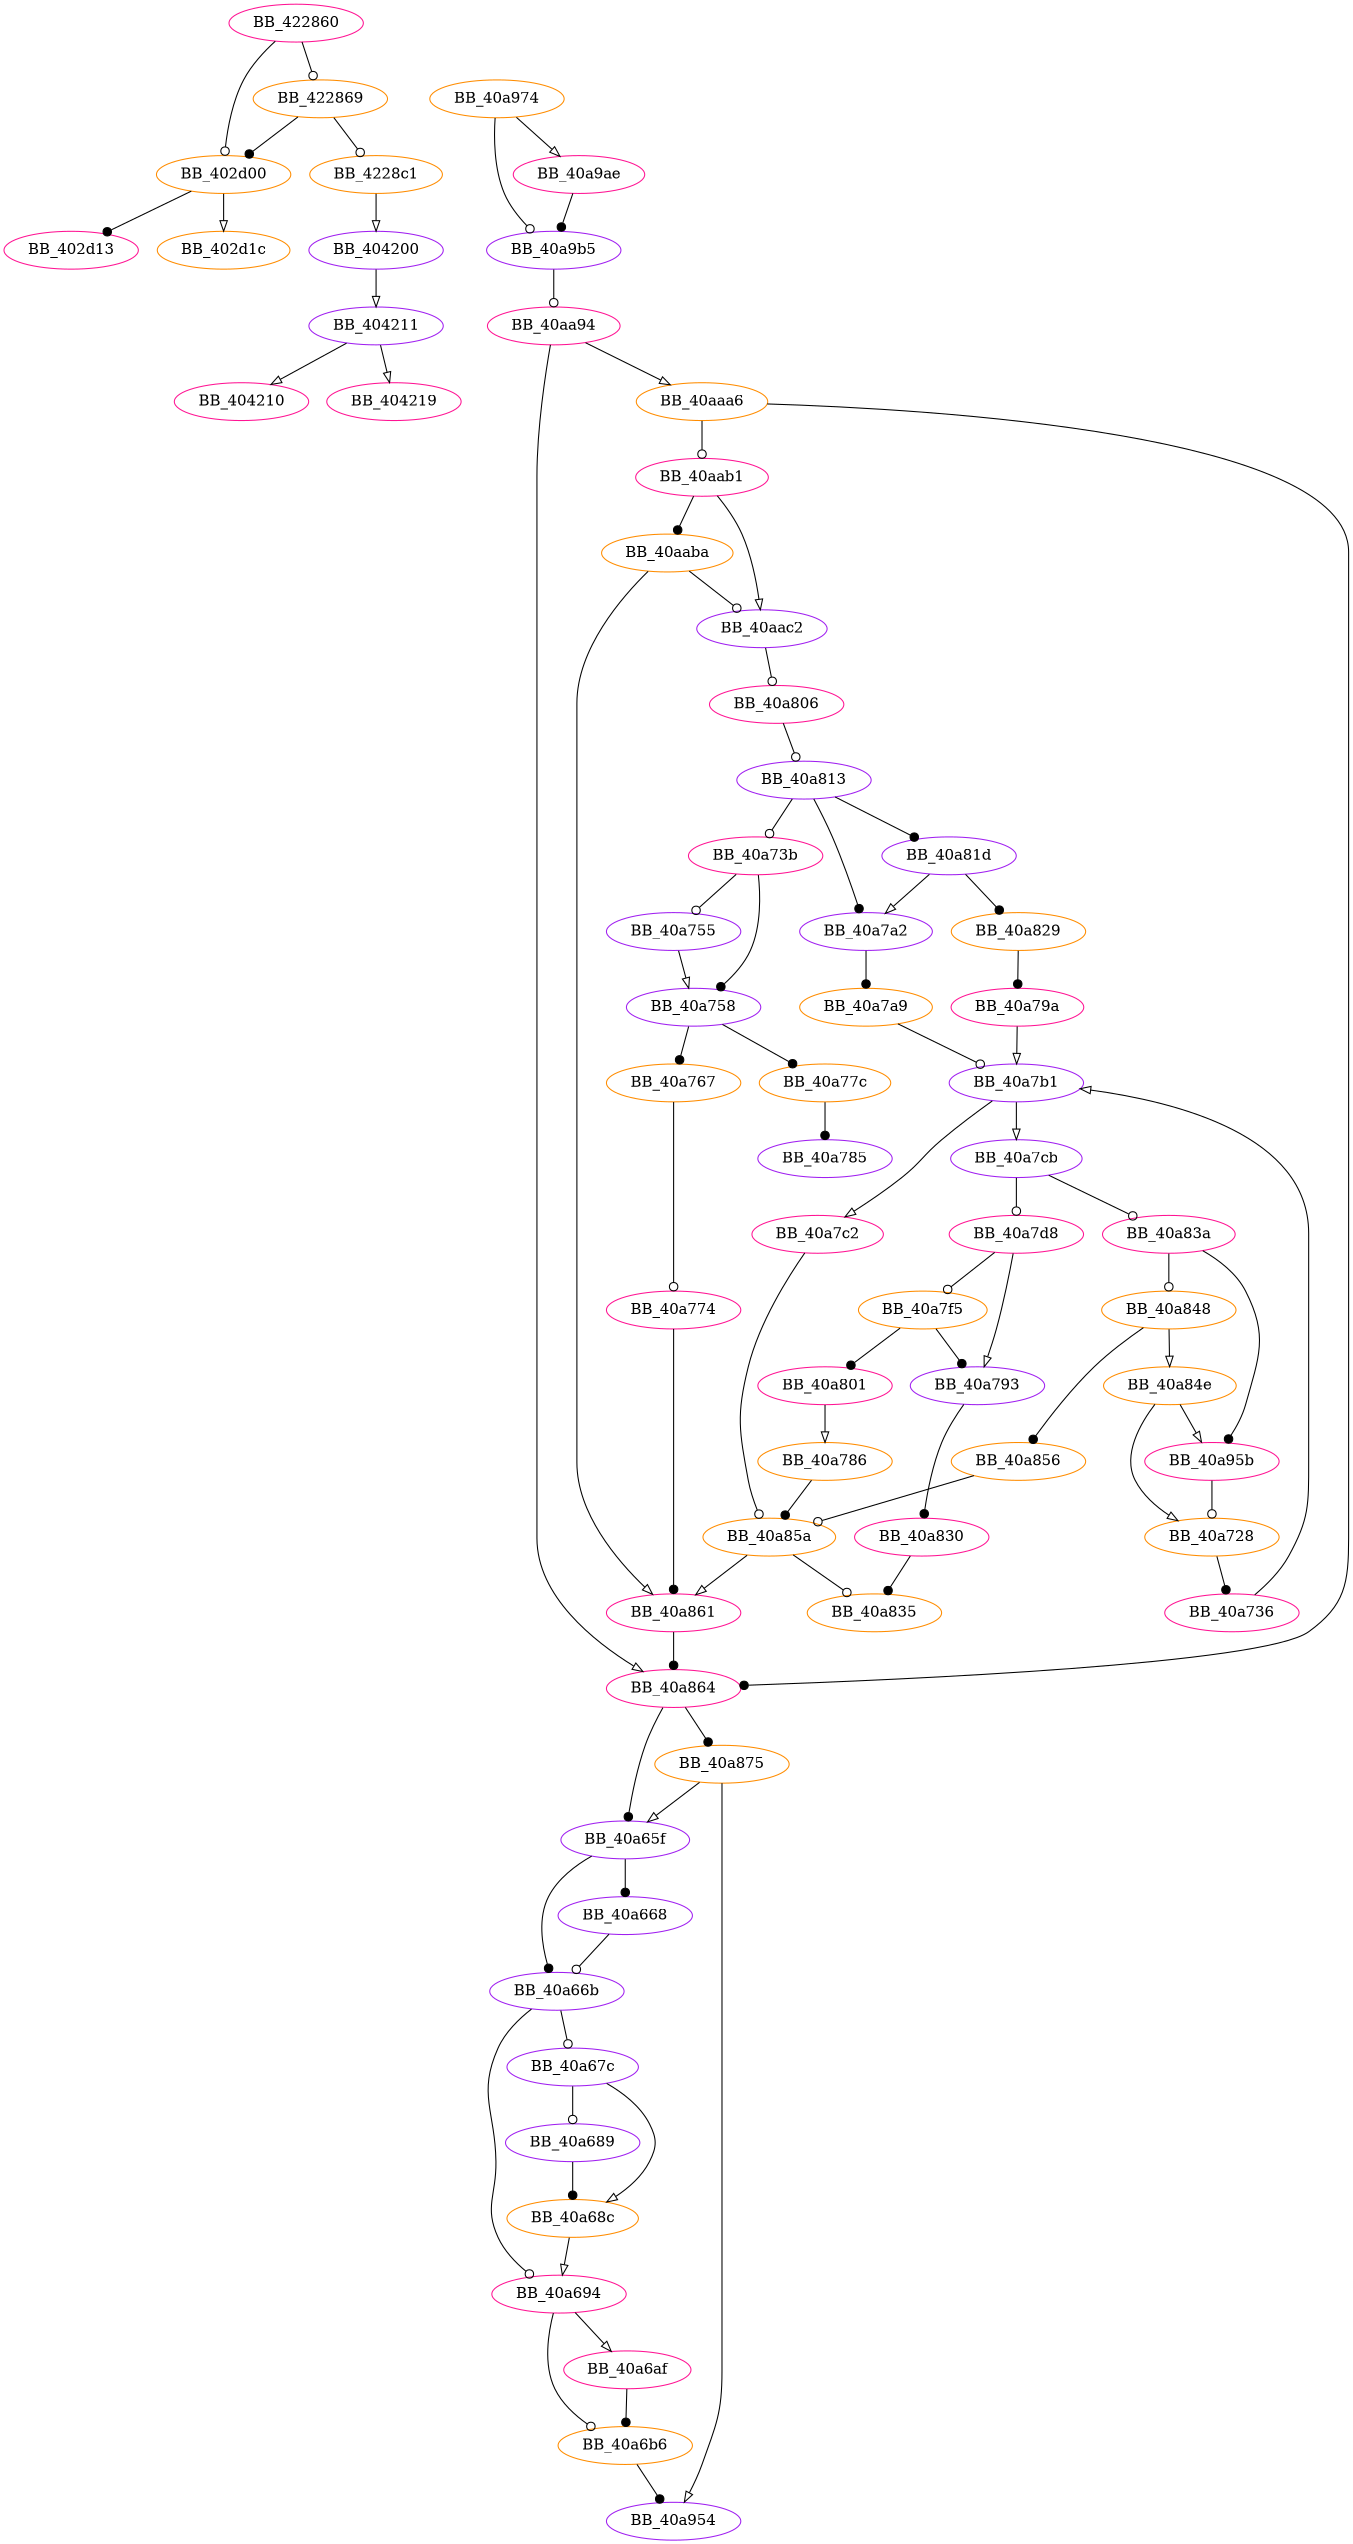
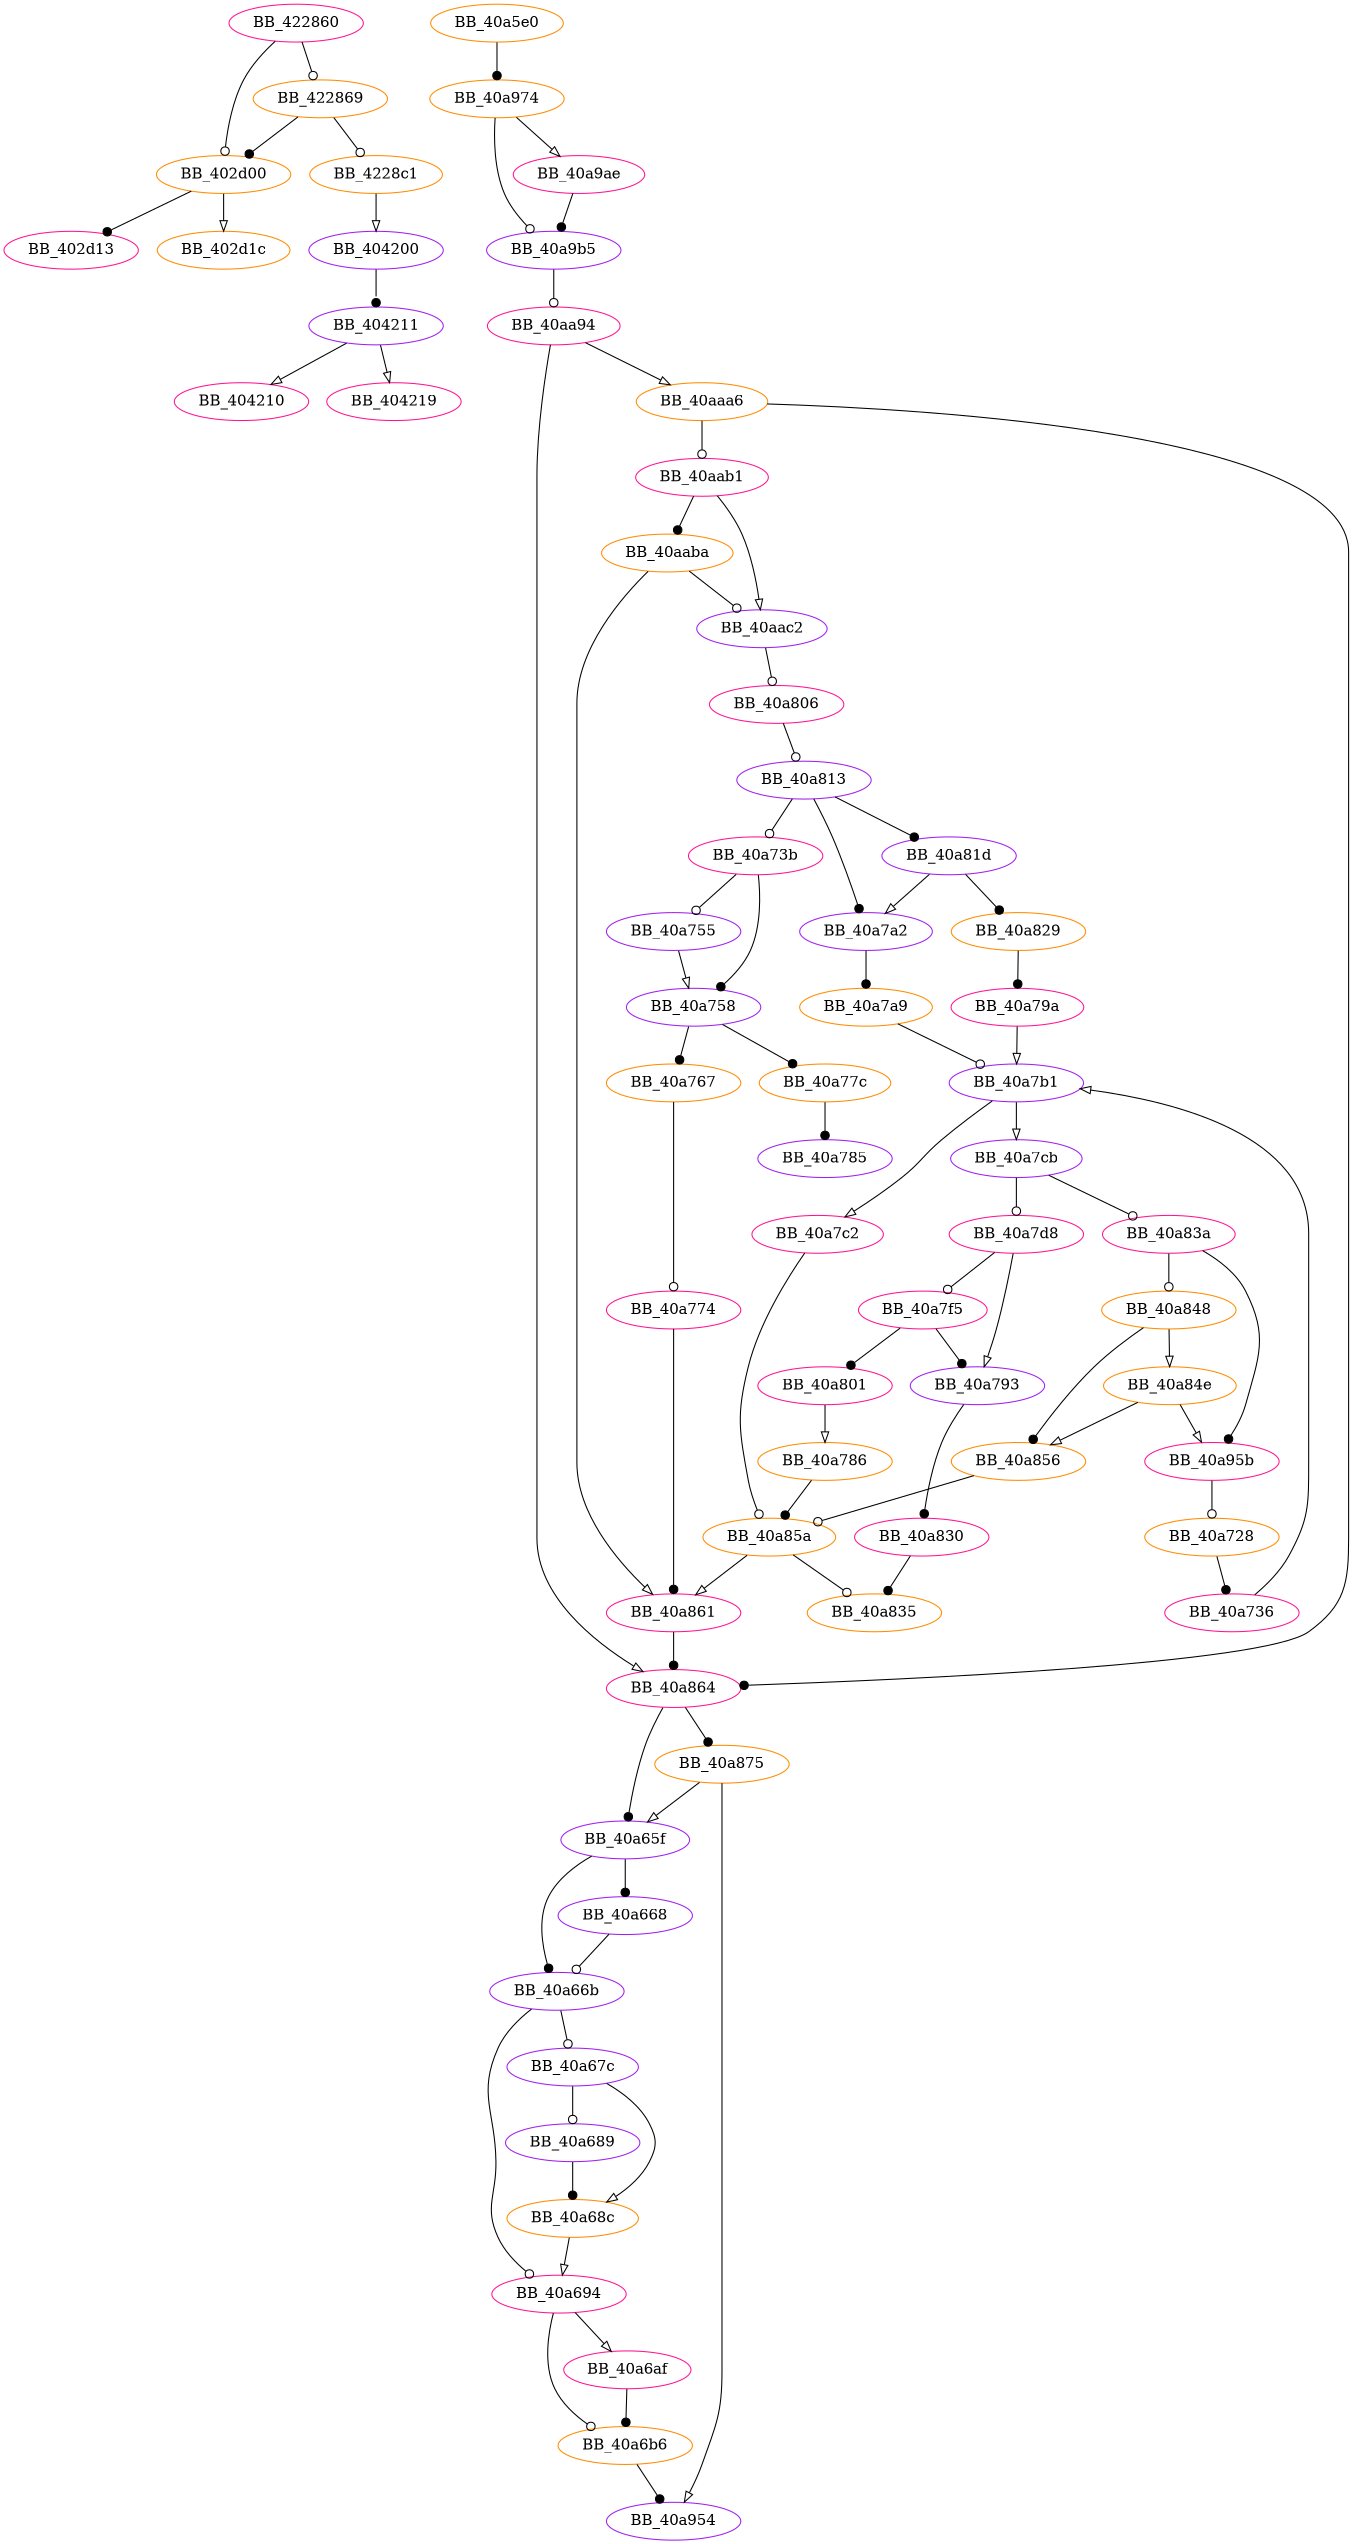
none -> (497, 23)
(376, 283) -> (376, 283)
(923, 1310) -> (923, 1310)
(1131, 1464) -> (1099, 1421)
